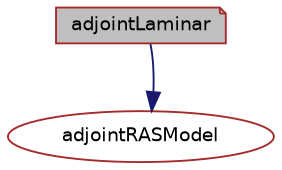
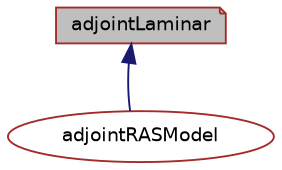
(153, 68) -> (128, 87)
